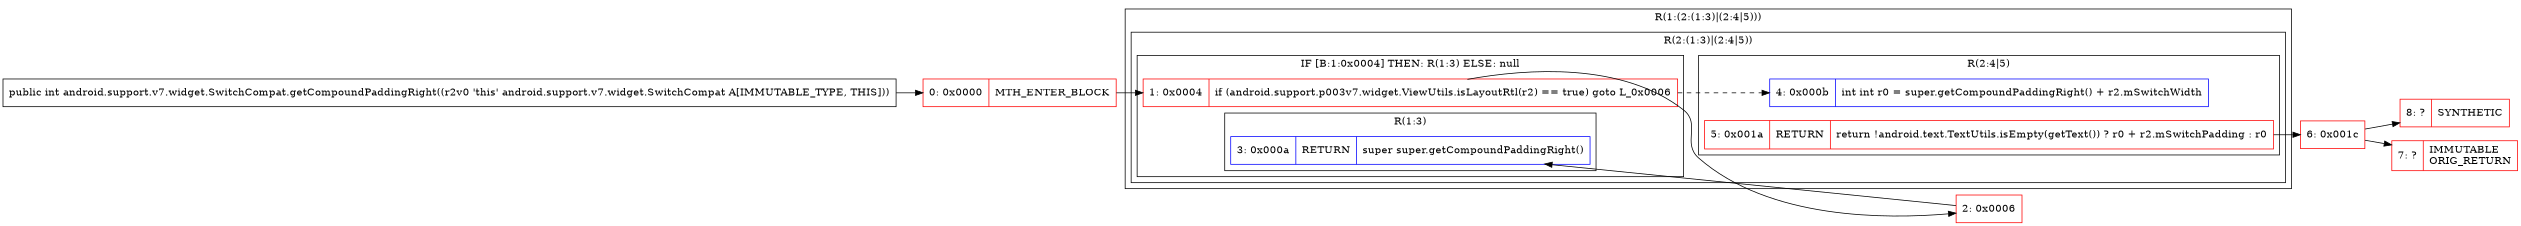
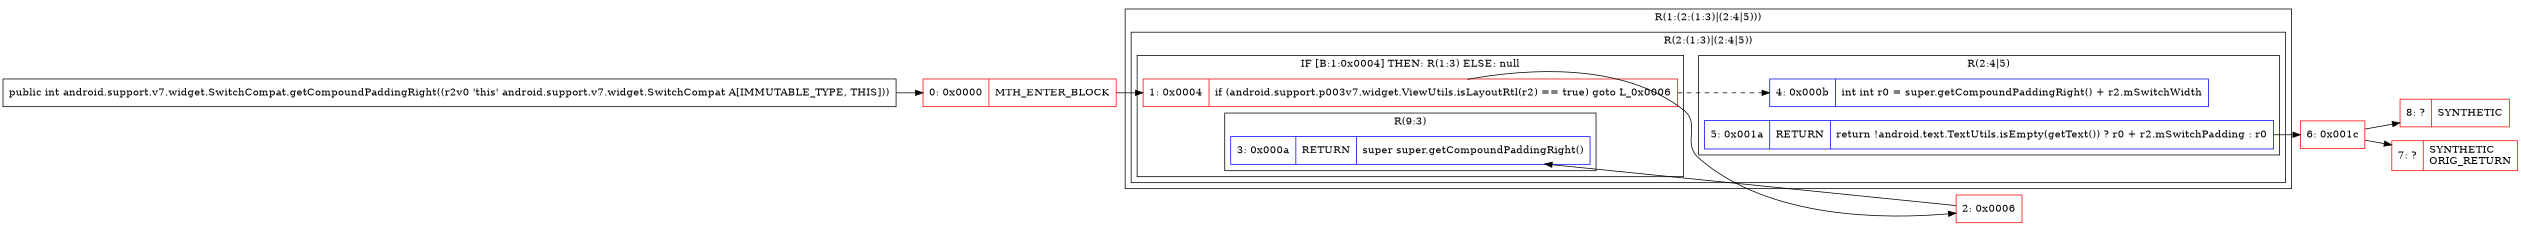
(1410, 122) -> (1410, 122)
(1989, 135) -> (1989, 135)
(2464, 150) -> (2462, 150)
